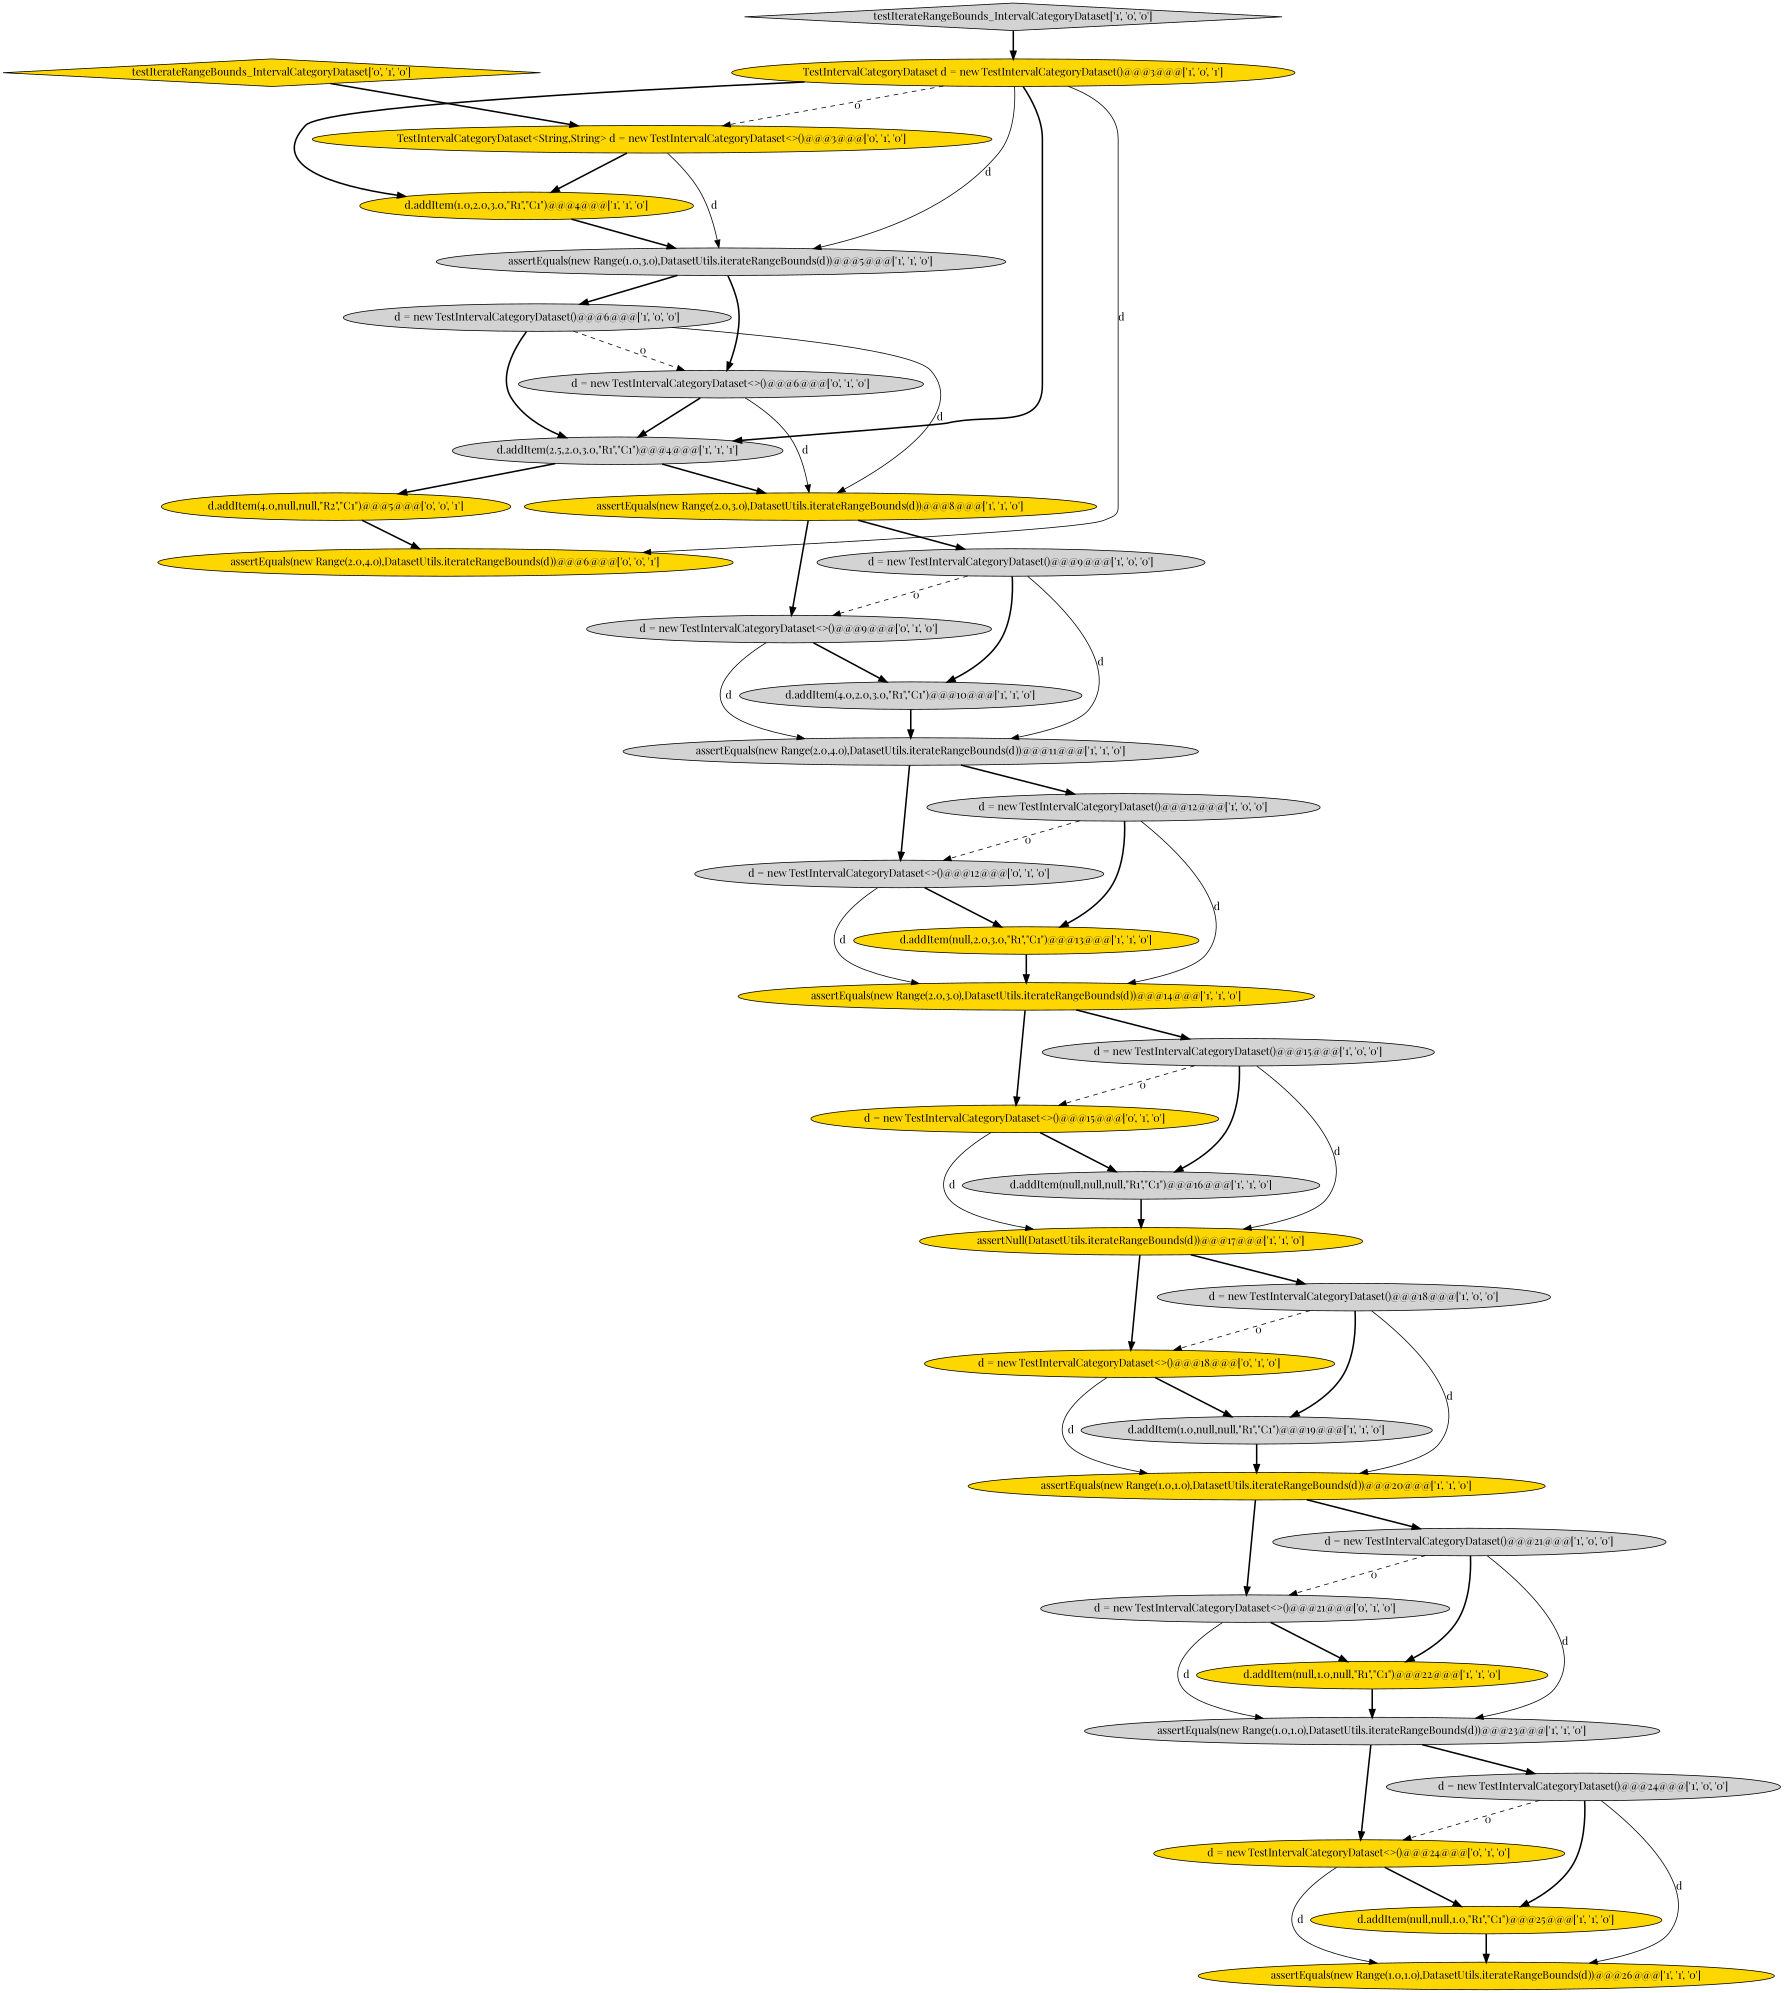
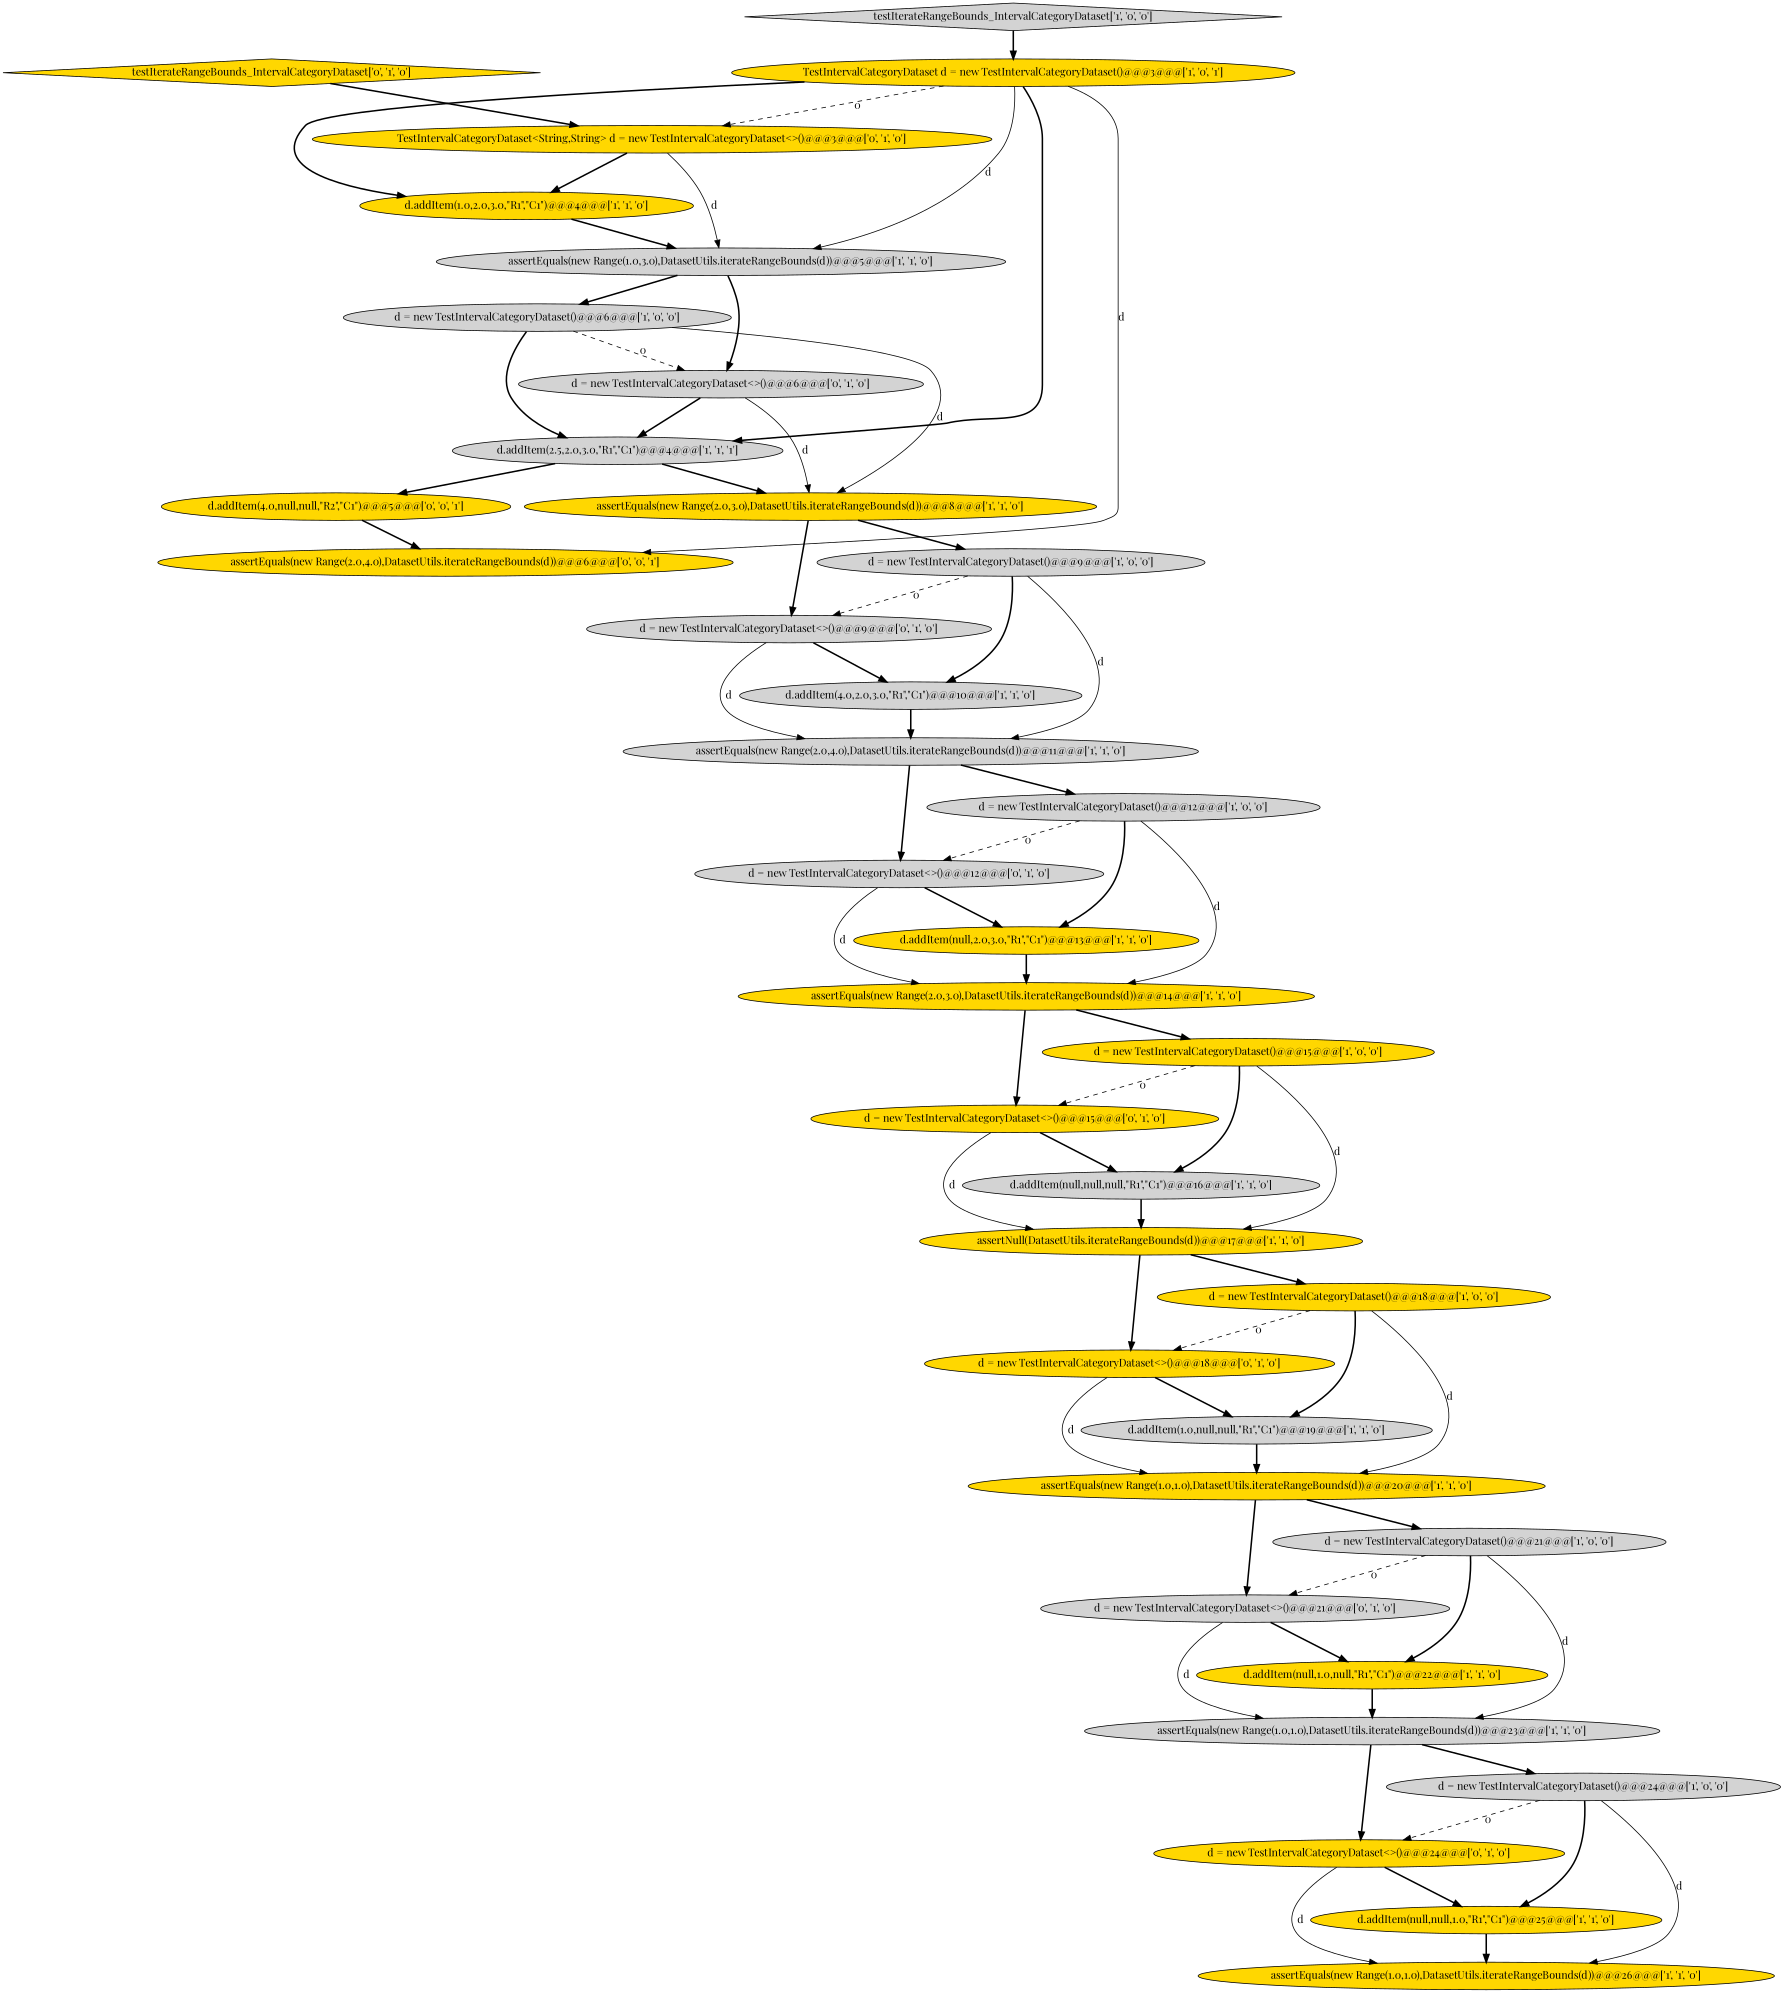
(1238, 1052) -> (1238, 1052)
(1354, 1297) -> (1354, 1297)
